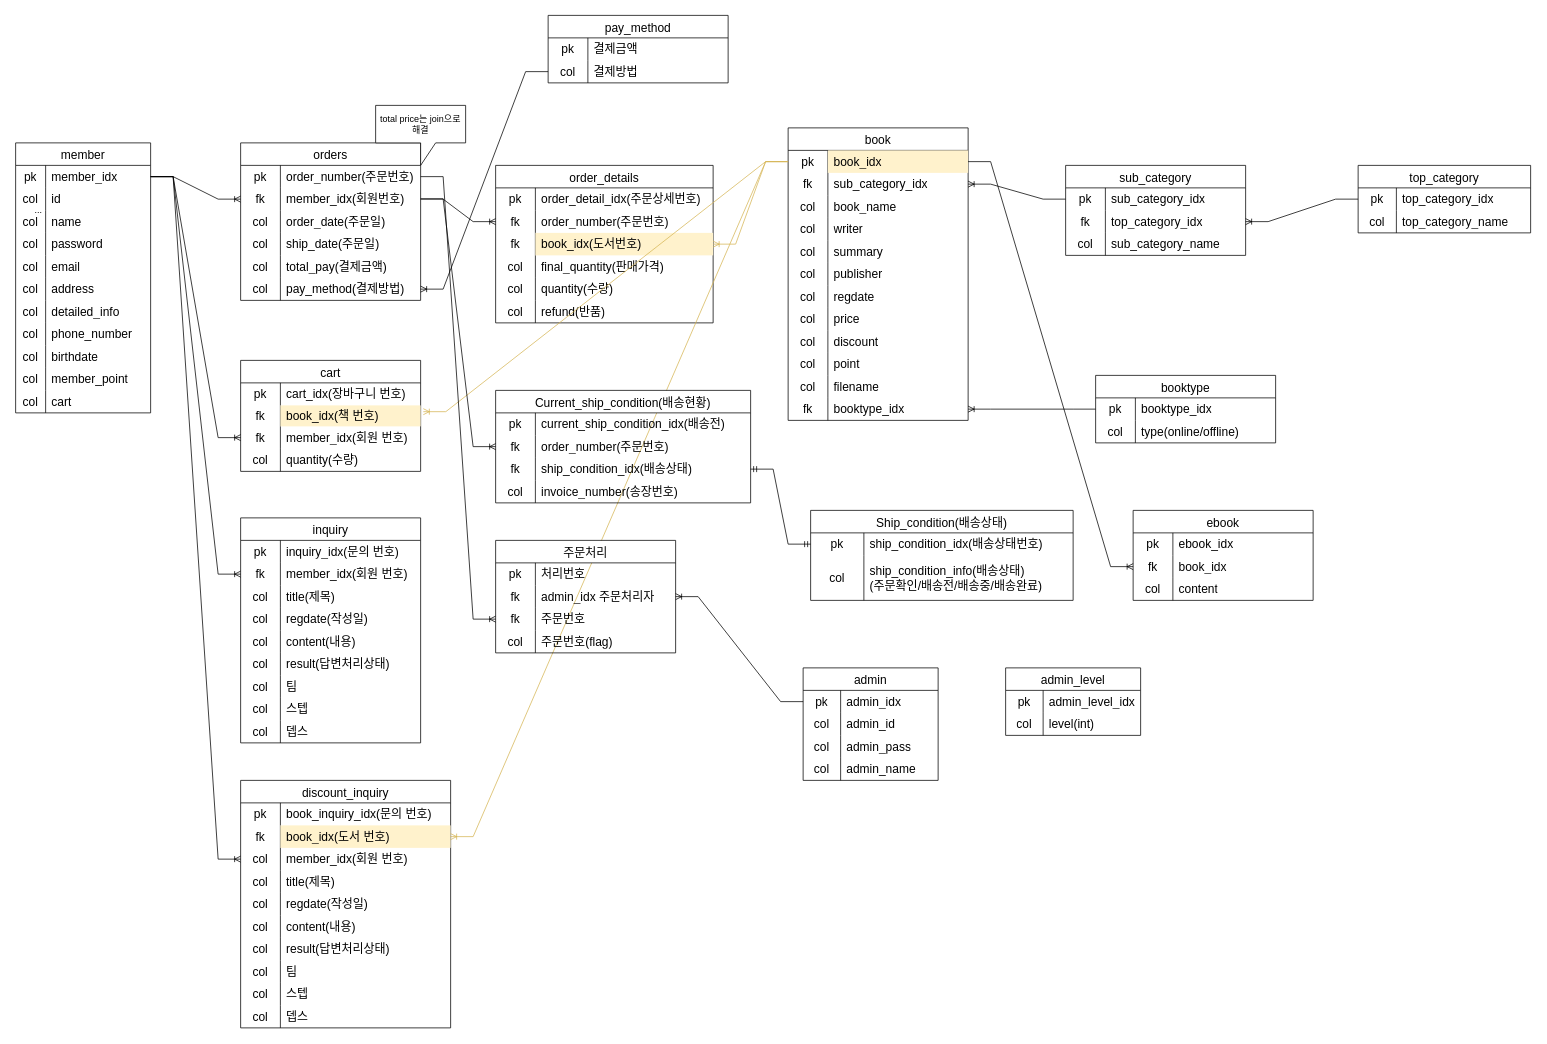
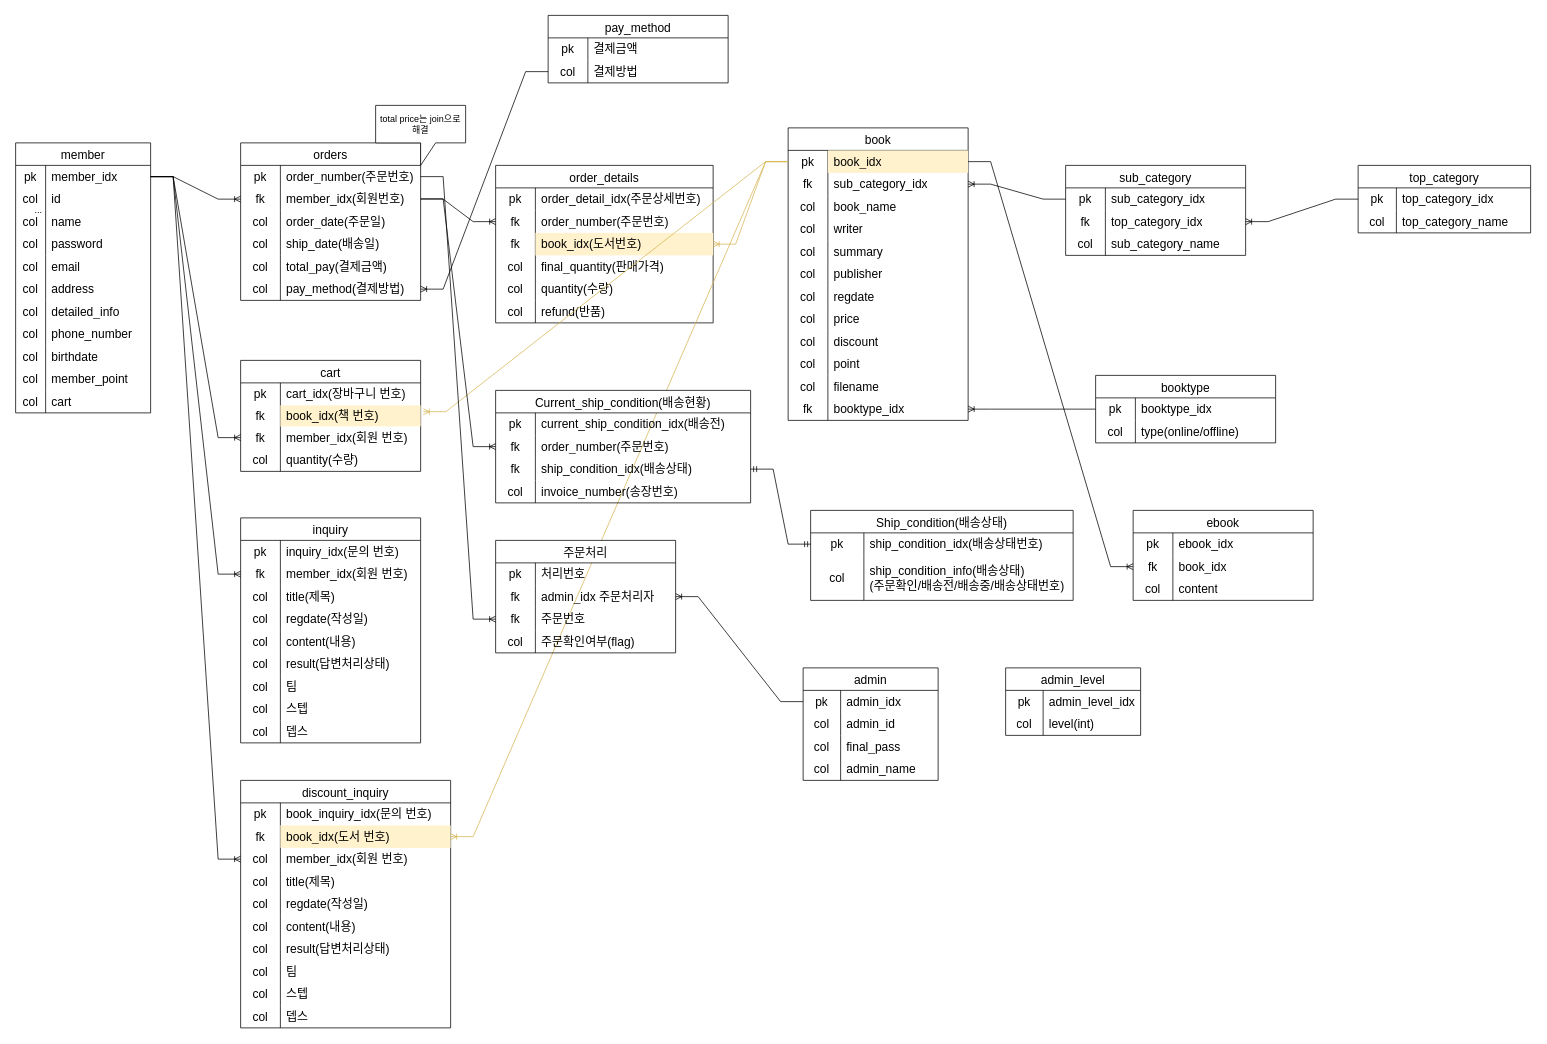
(340, 244) -> (340, 244)
(970, 578) -> (971, 578)
(584, 642) -> (596, 642)
(878, 747) -> (877, 747)
